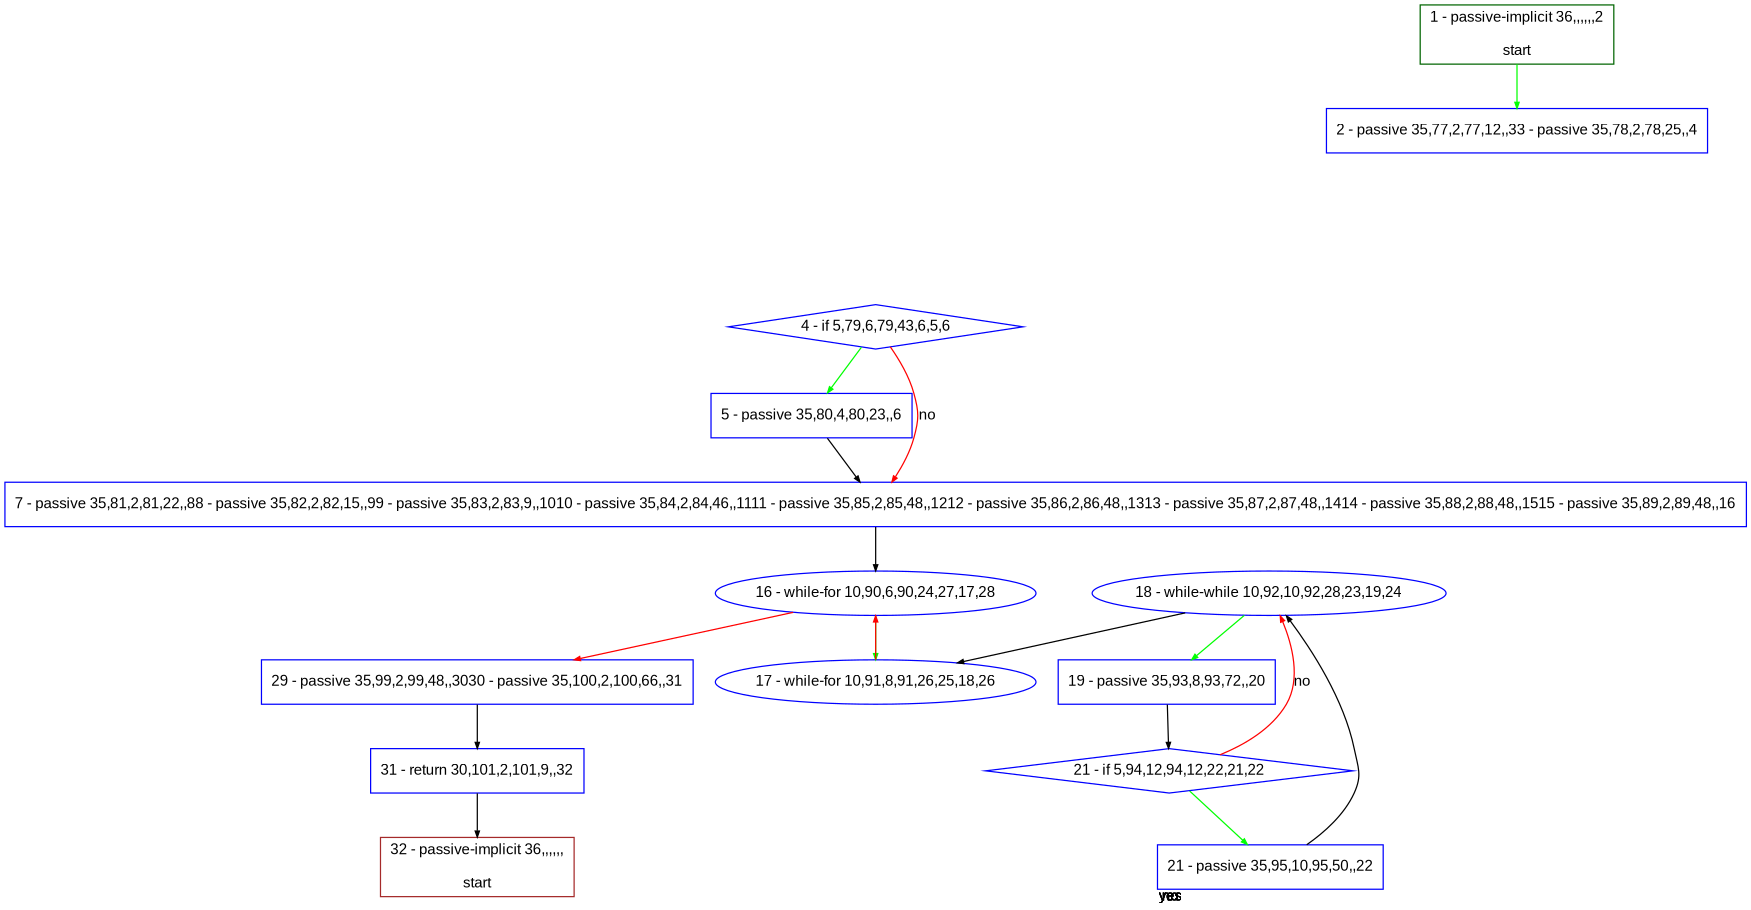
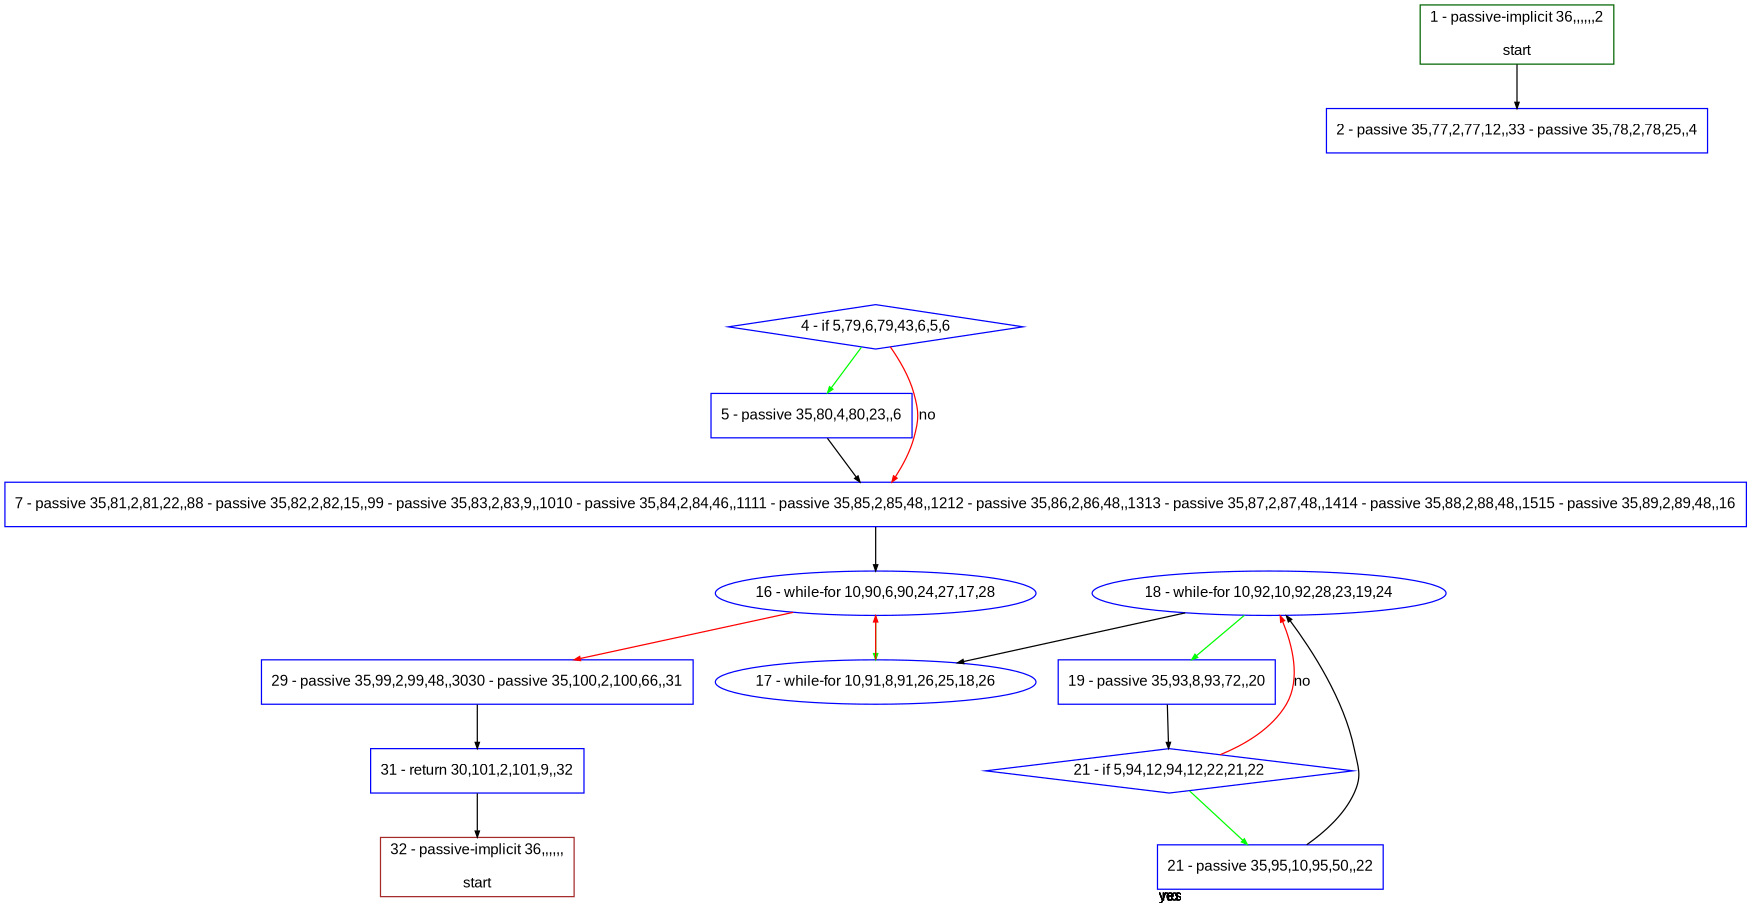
(1517, 83) -> (1517, 83)
(1269, 593) -> (1269, 593)
